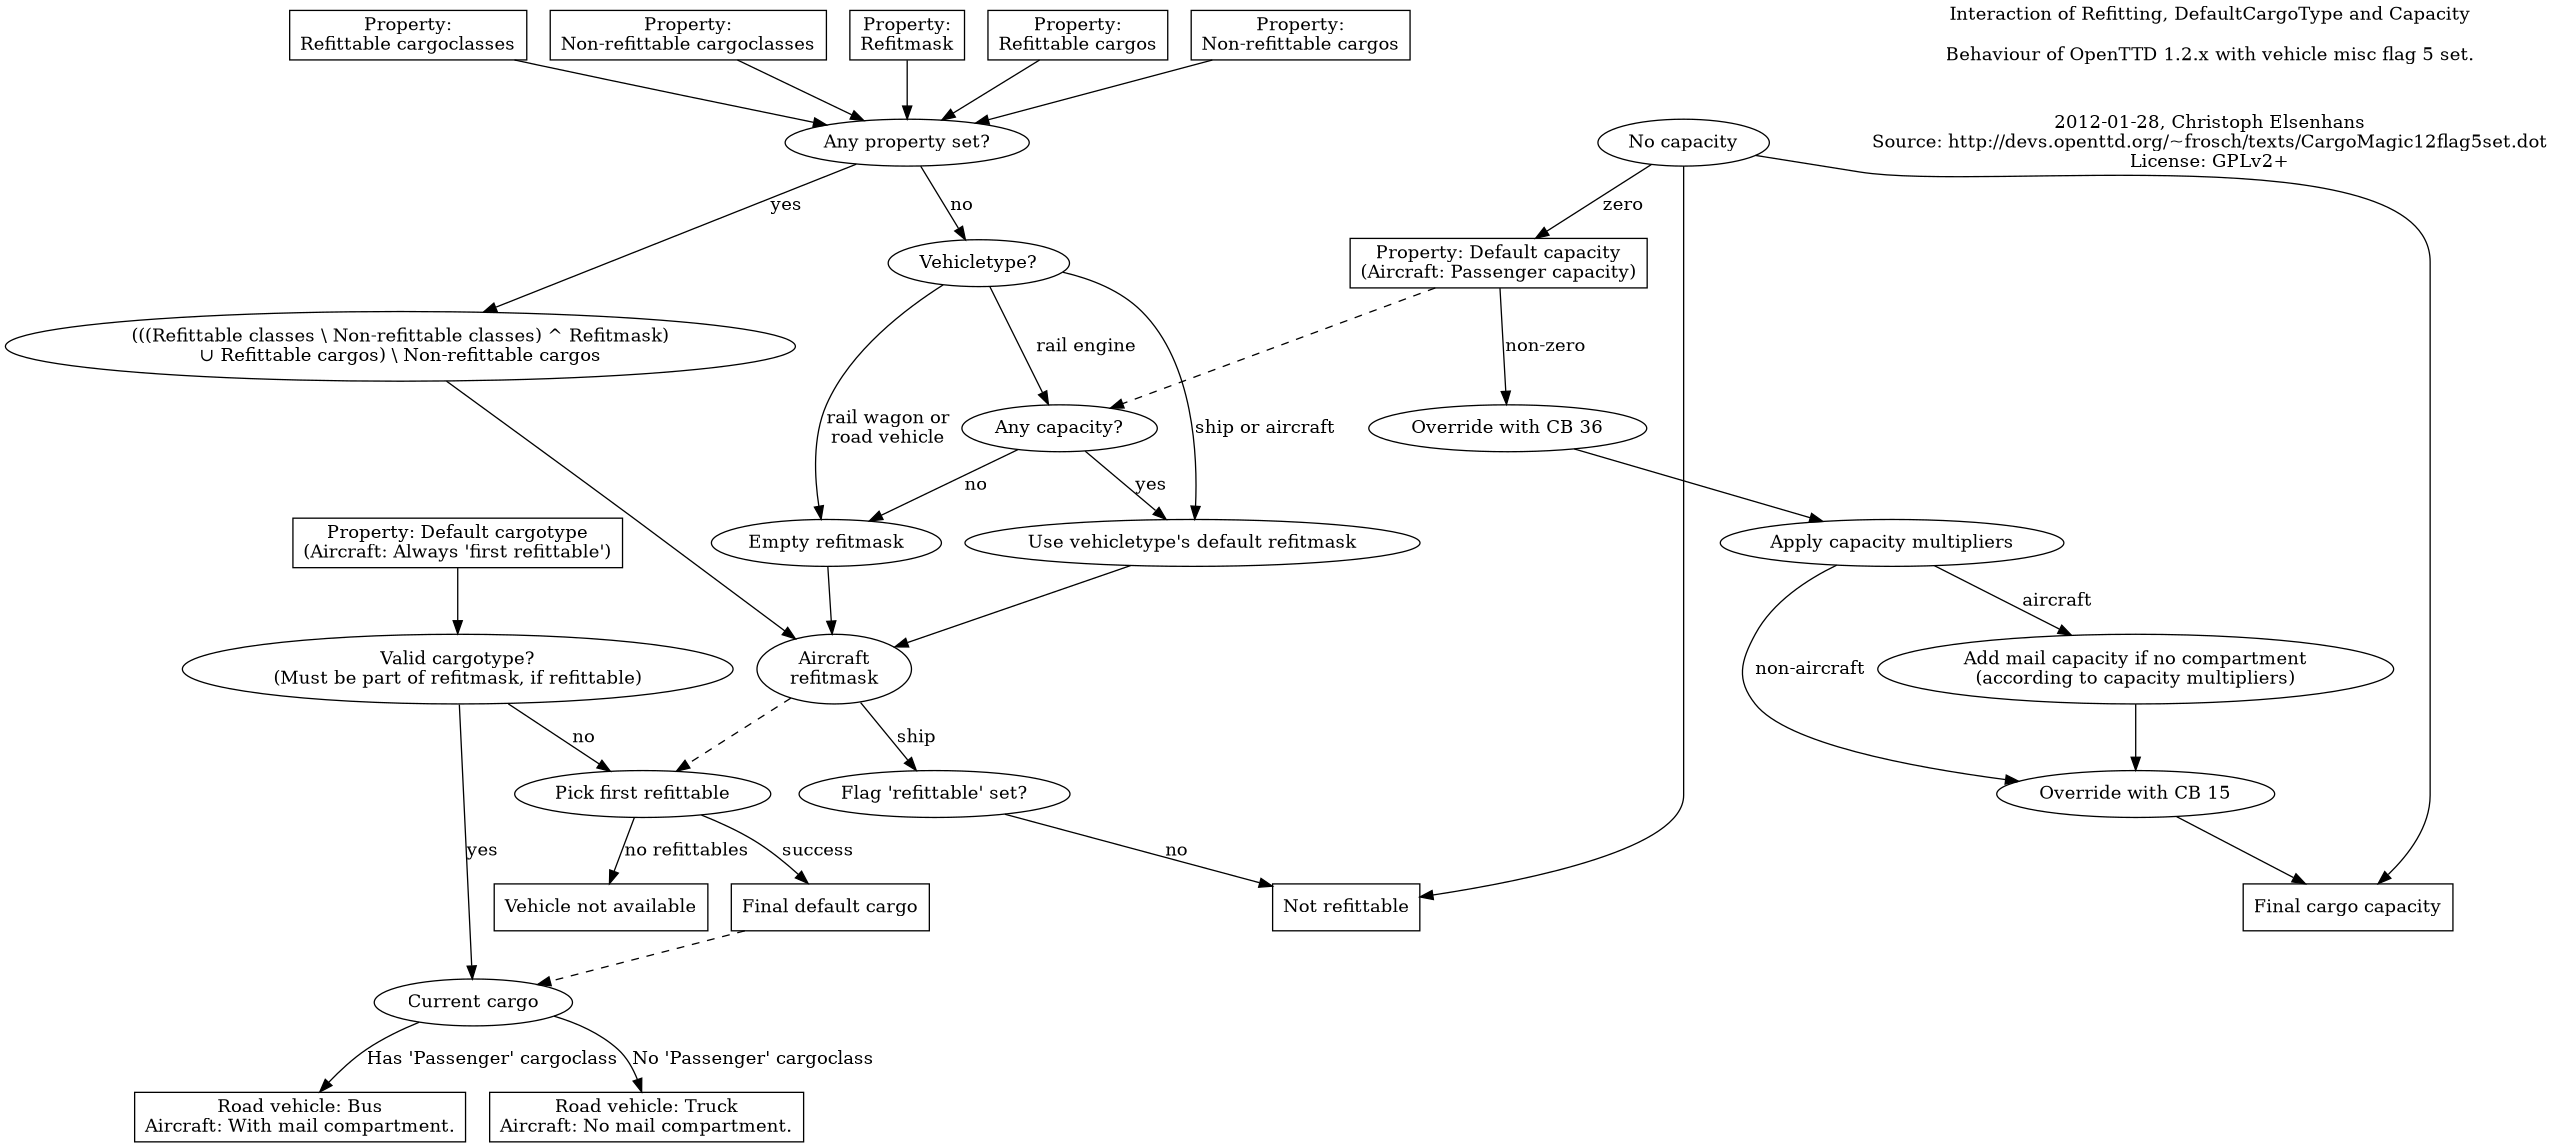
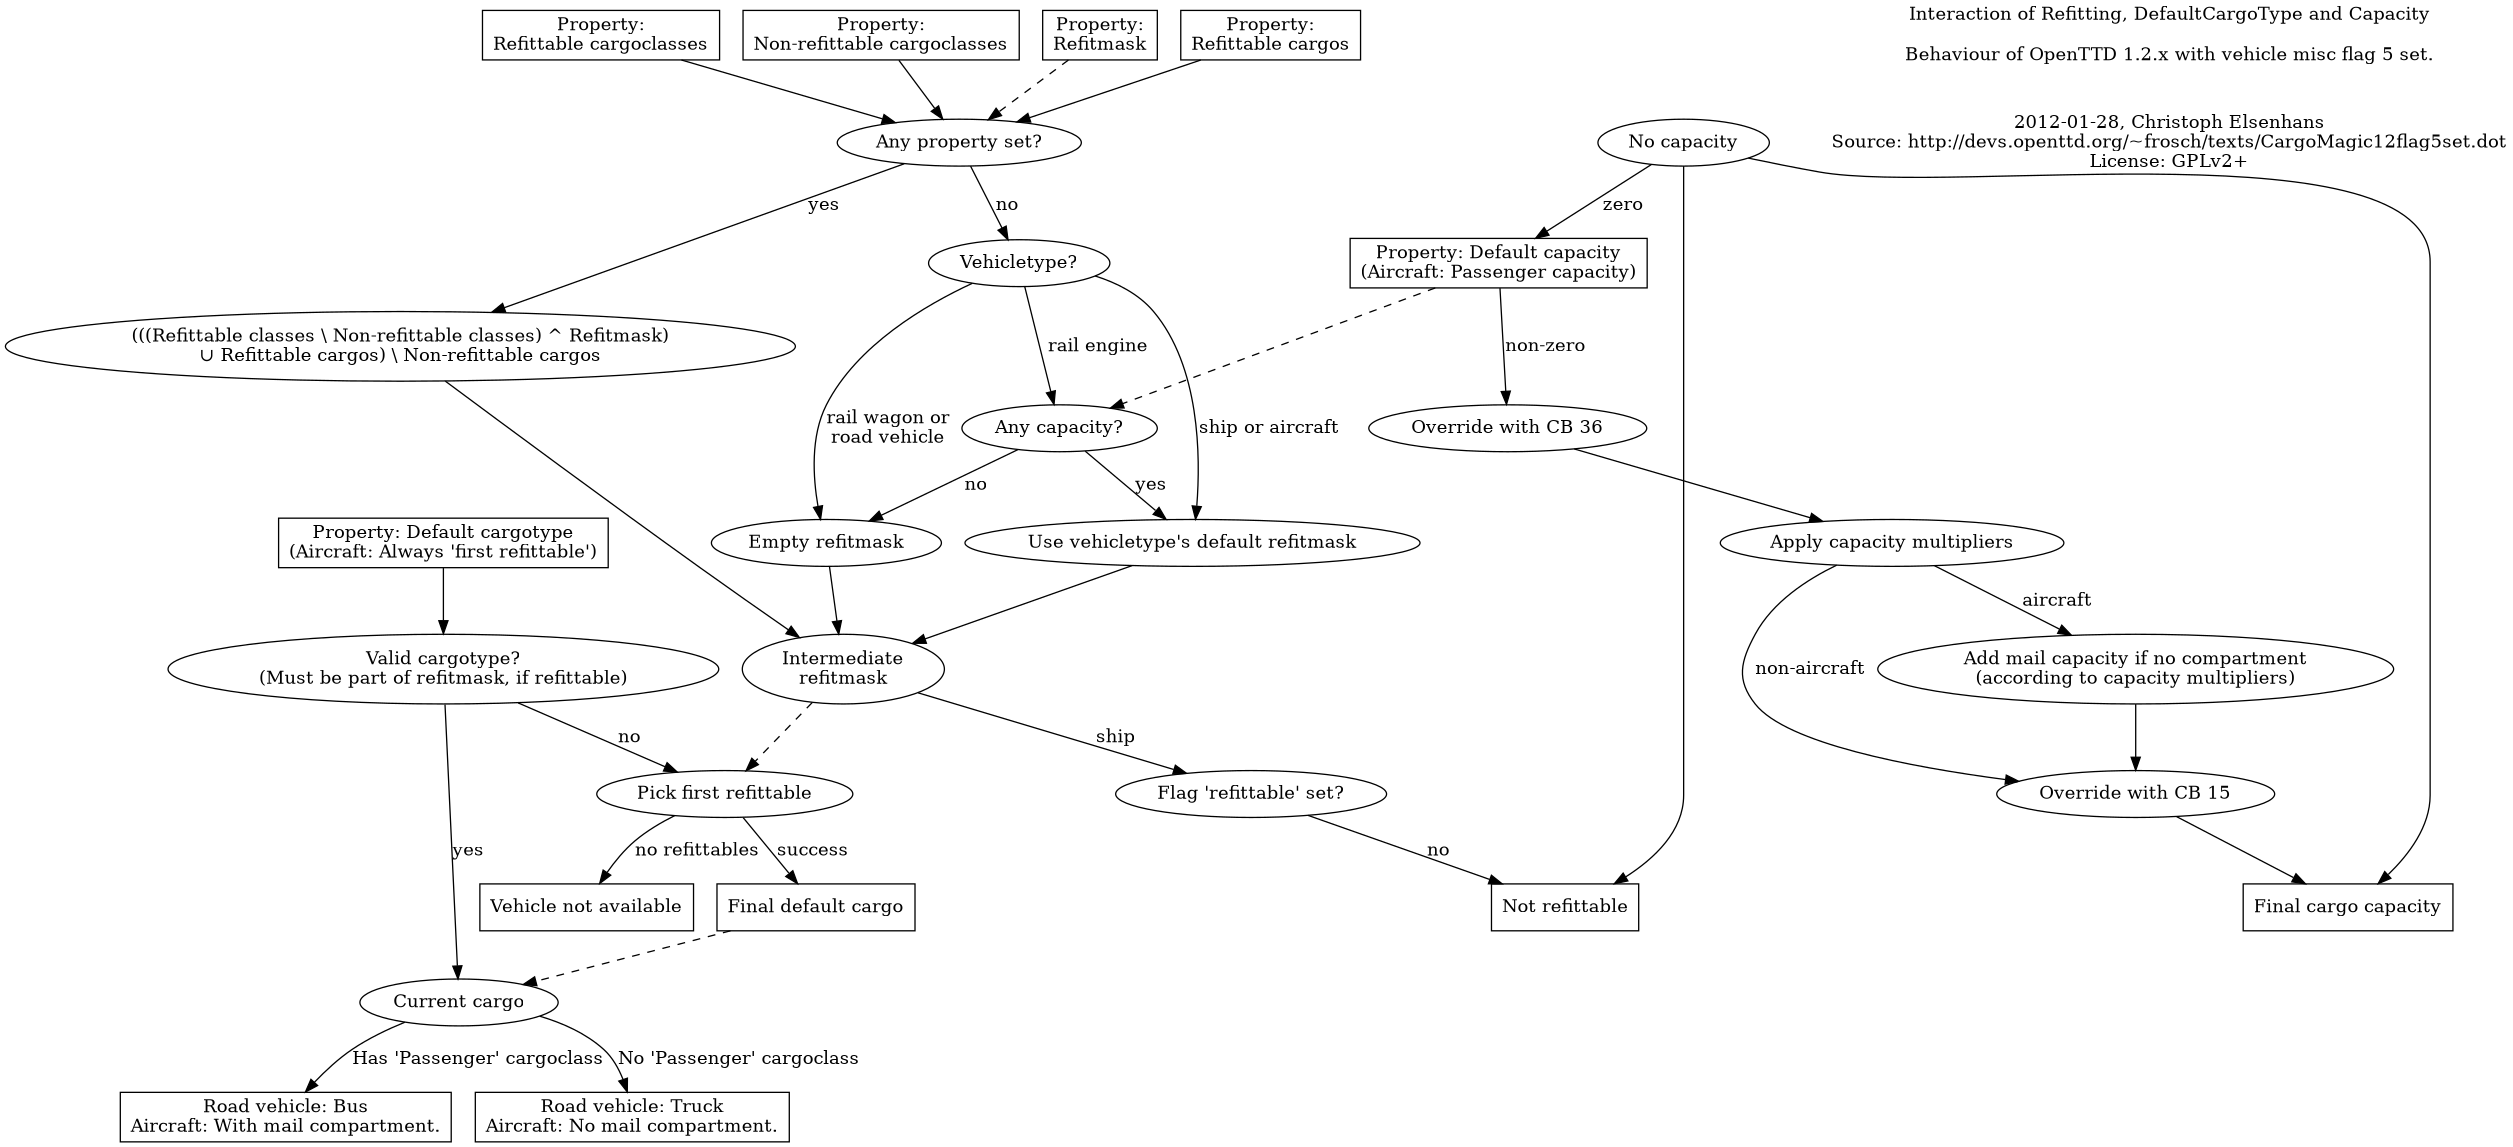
(1301, 35) -> none
(907, 83) -> (1034, 86)
(834, 669) -> (843, 669)
